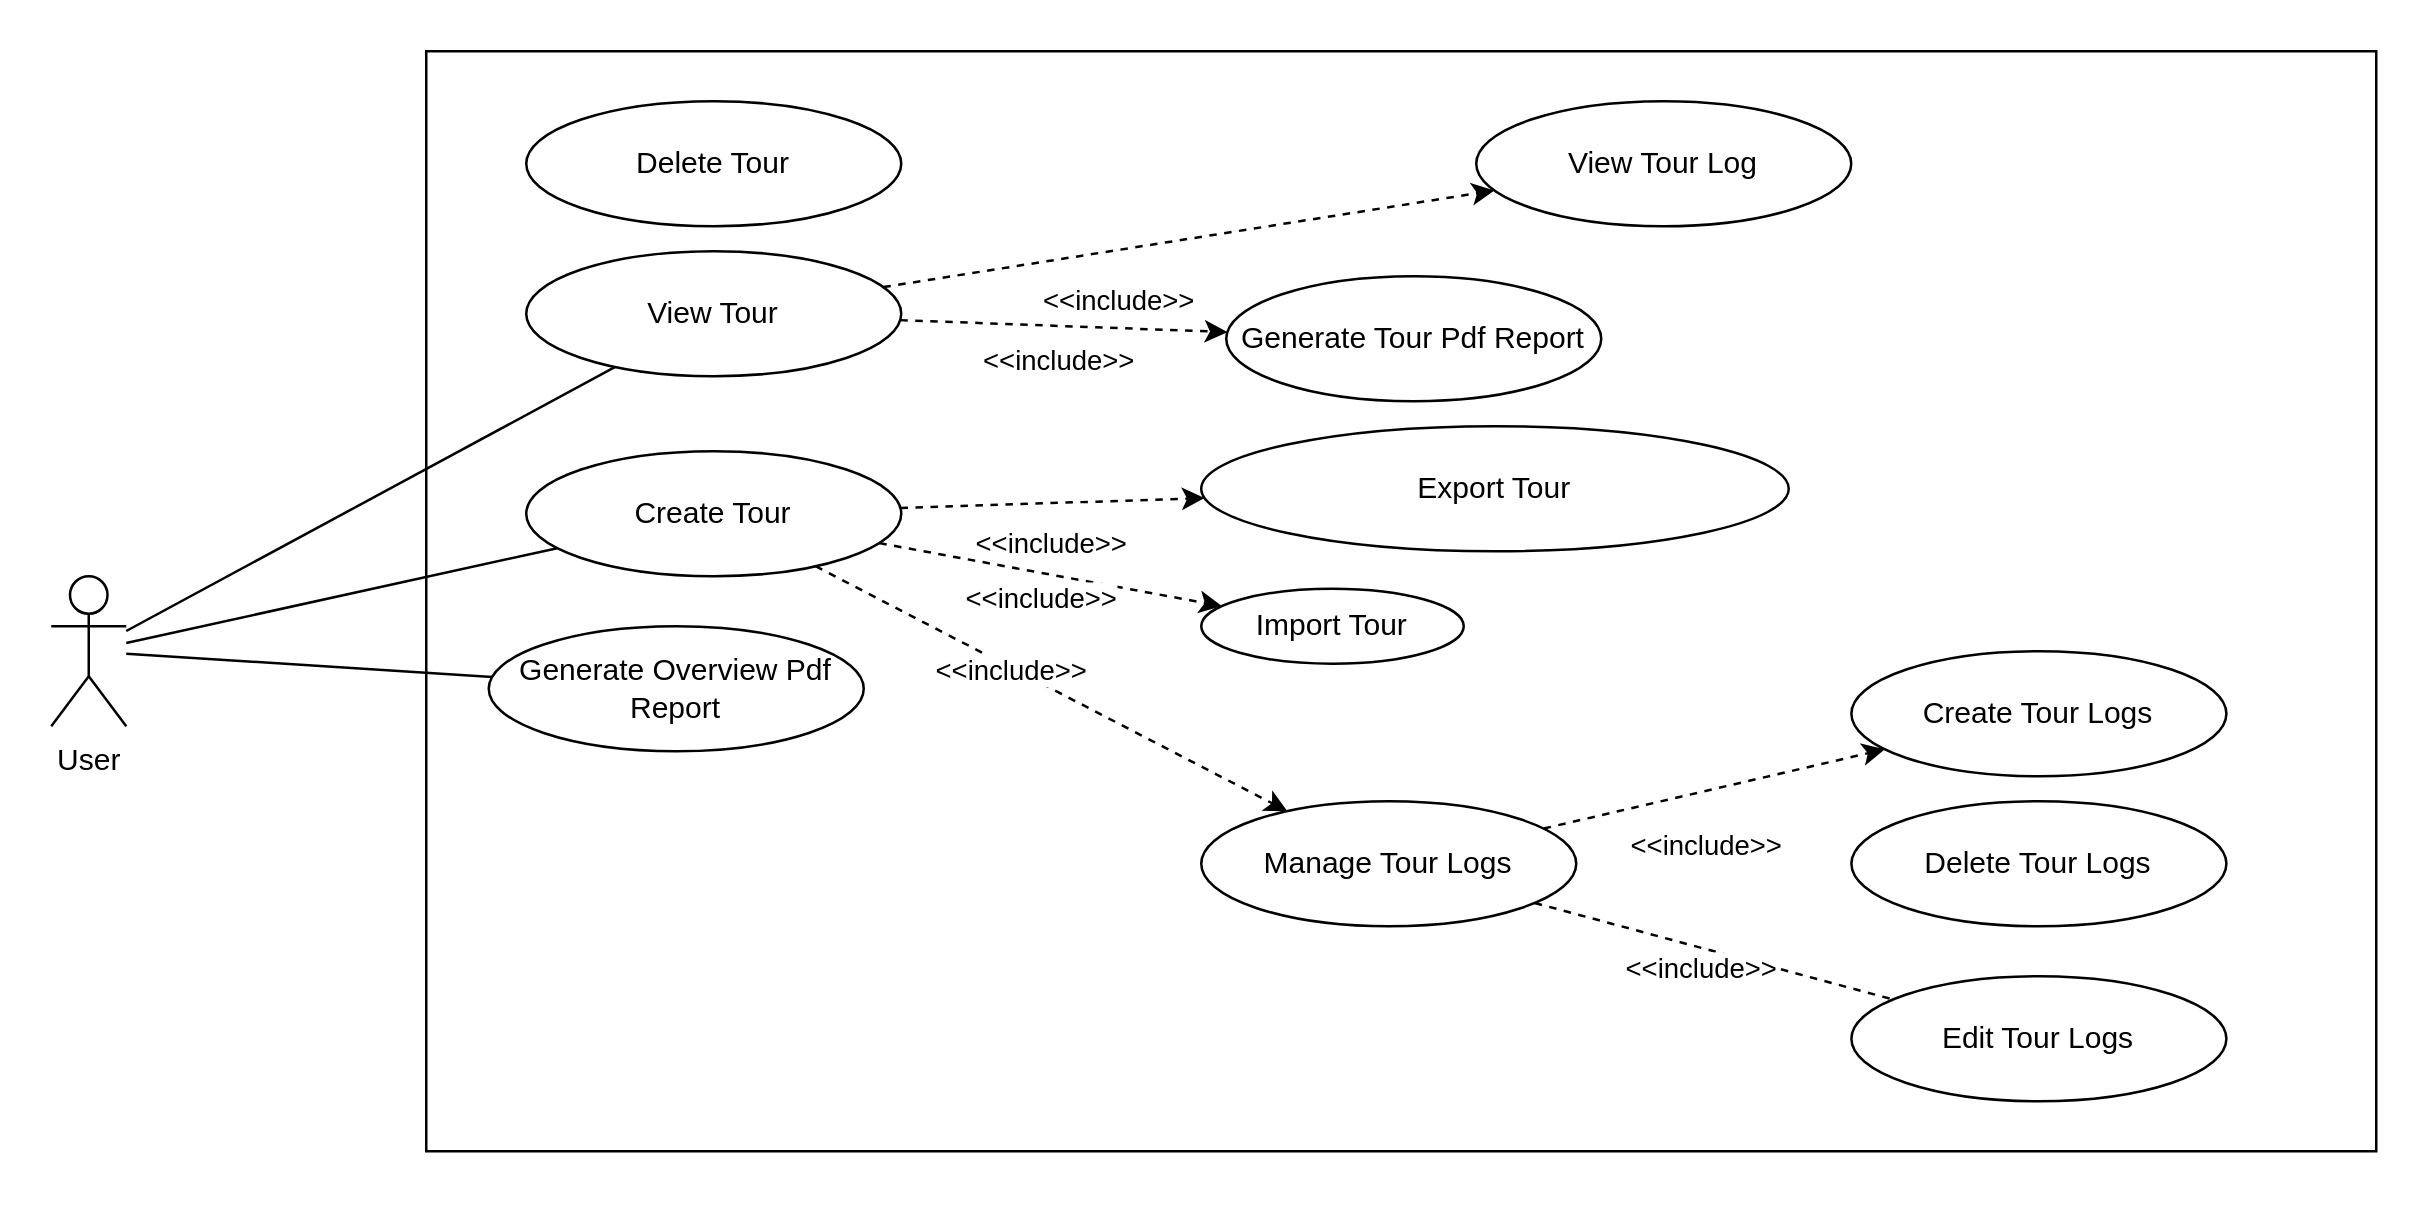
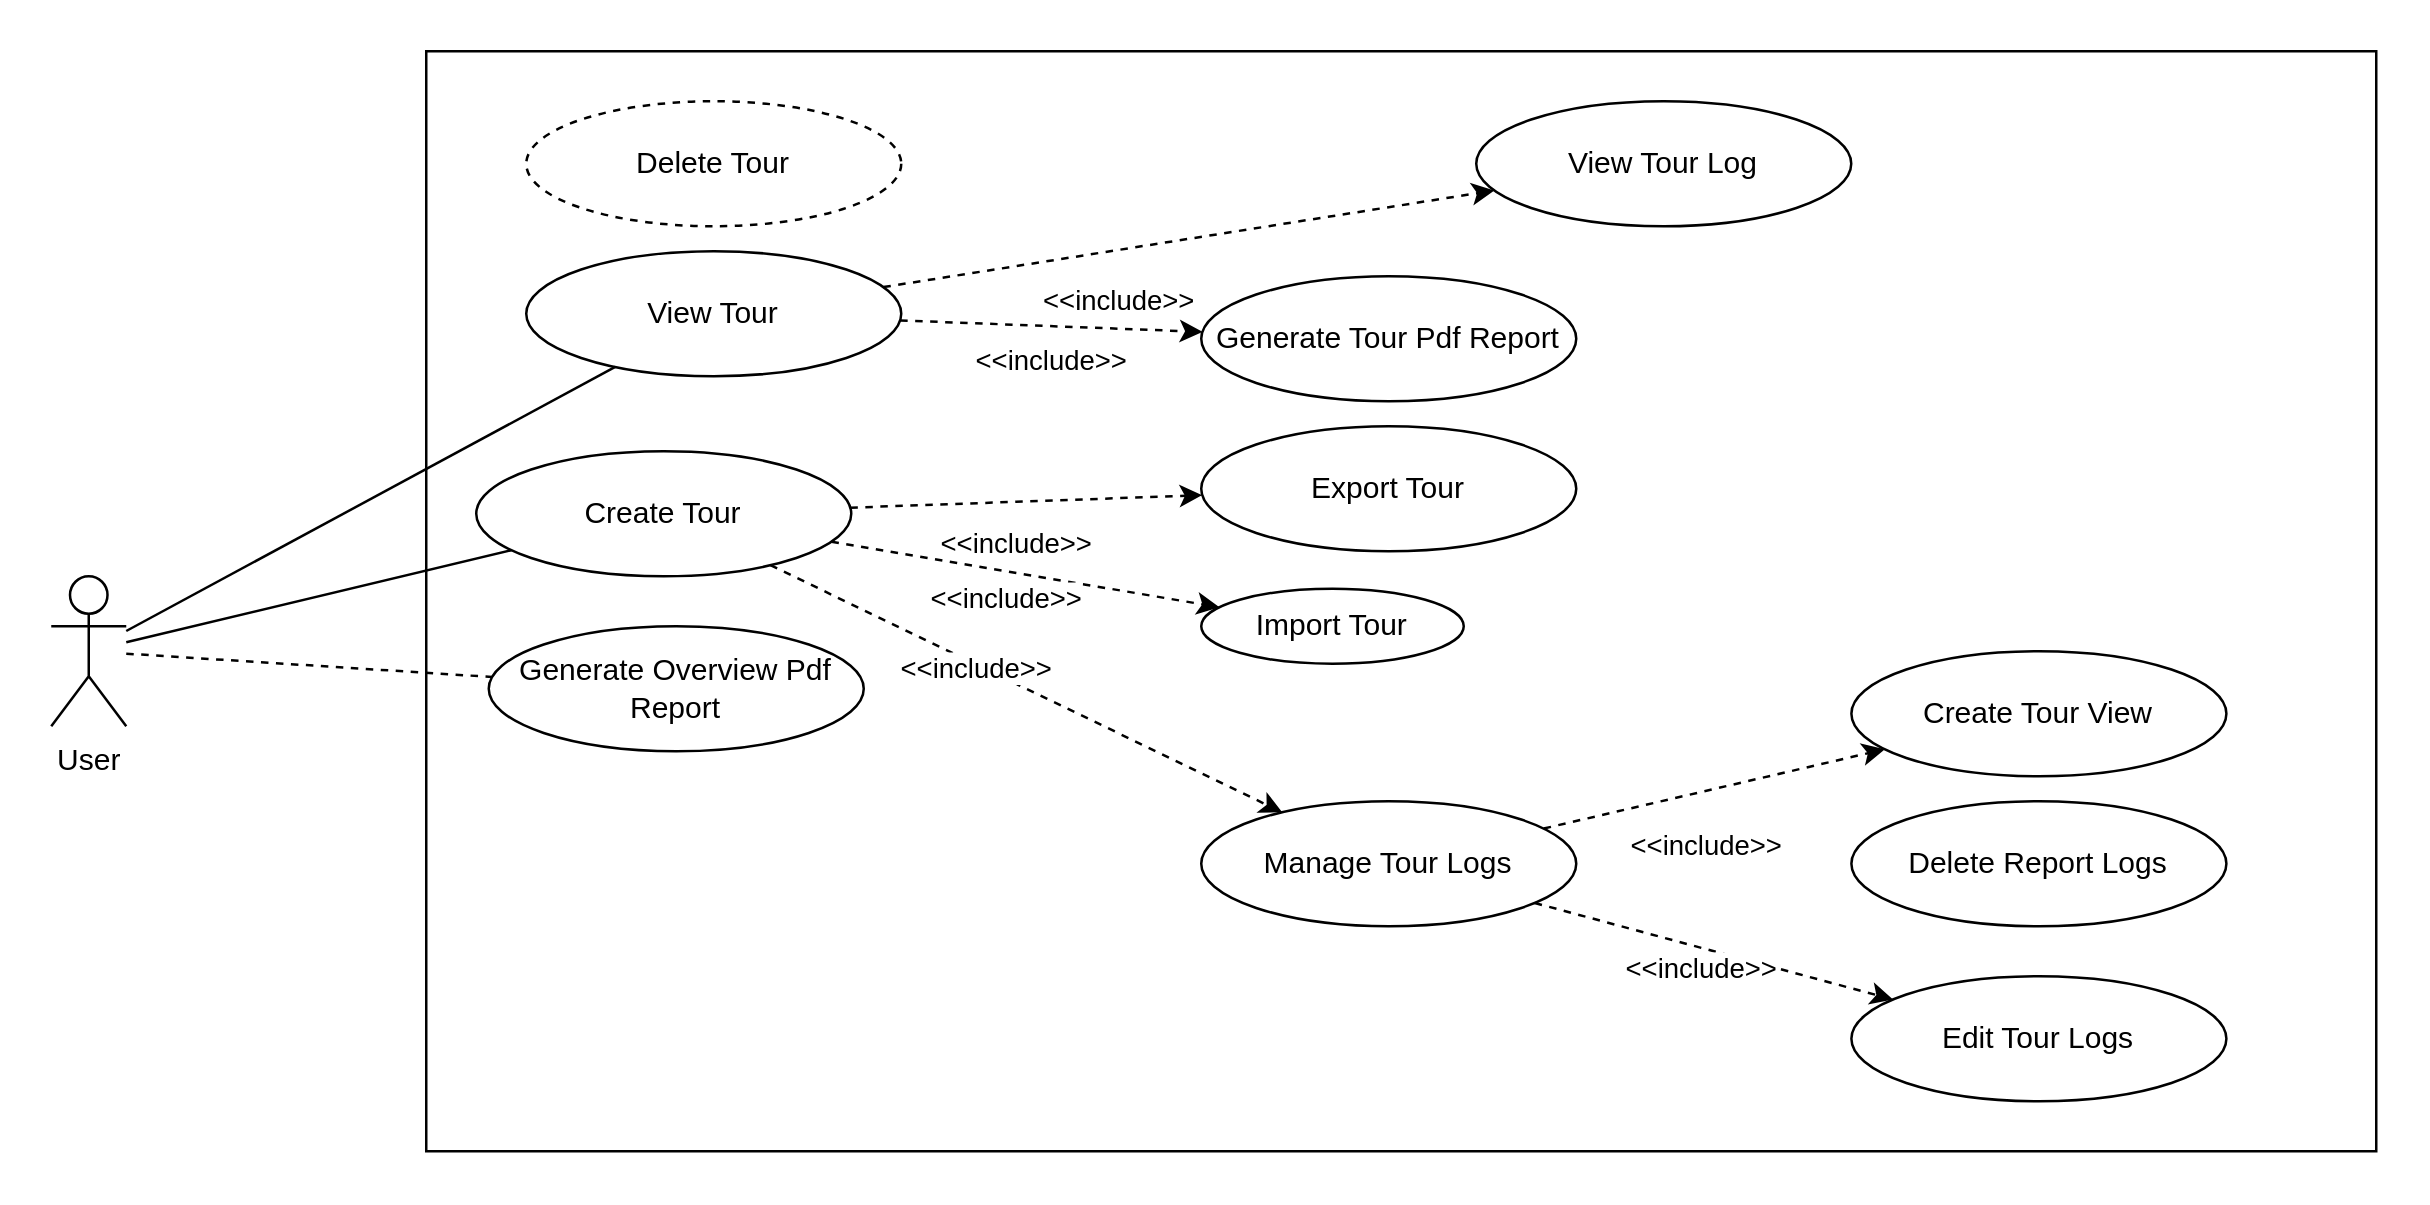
(714, 164) -> (714, 164)
(1414, 339) -> (1389, 339)
(1495, 489) -> (1389, 489)
(714, 514) -> (664, 514)
(307, 665) -> (307, 665)
(2039, 714) -> (2039, 714)
(2039, 864) -> (2039, 864)
(1882, 997) -> (1875, 995)
